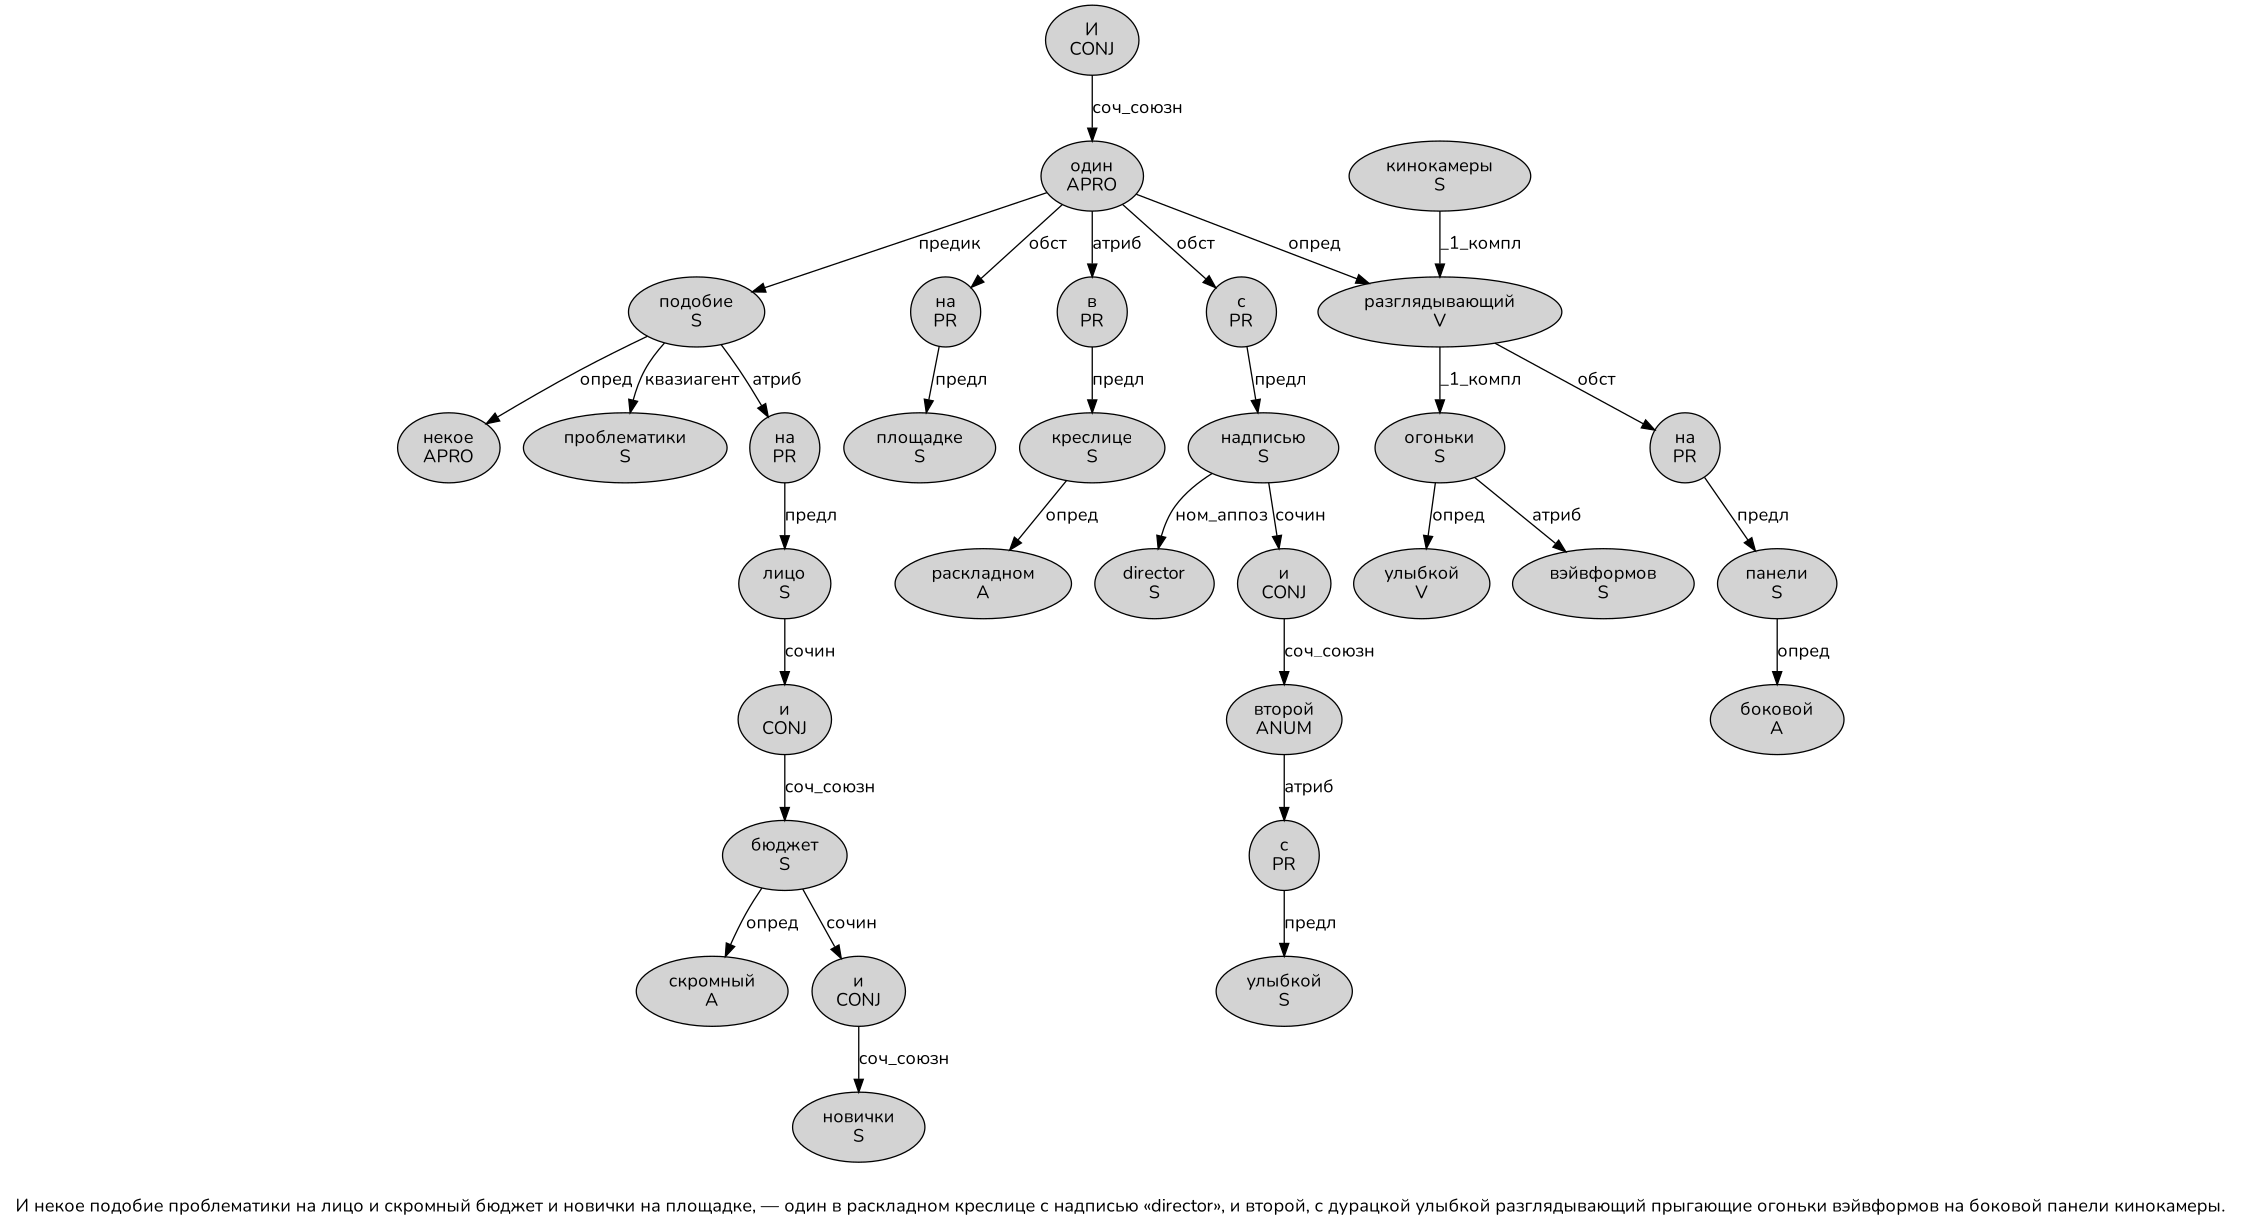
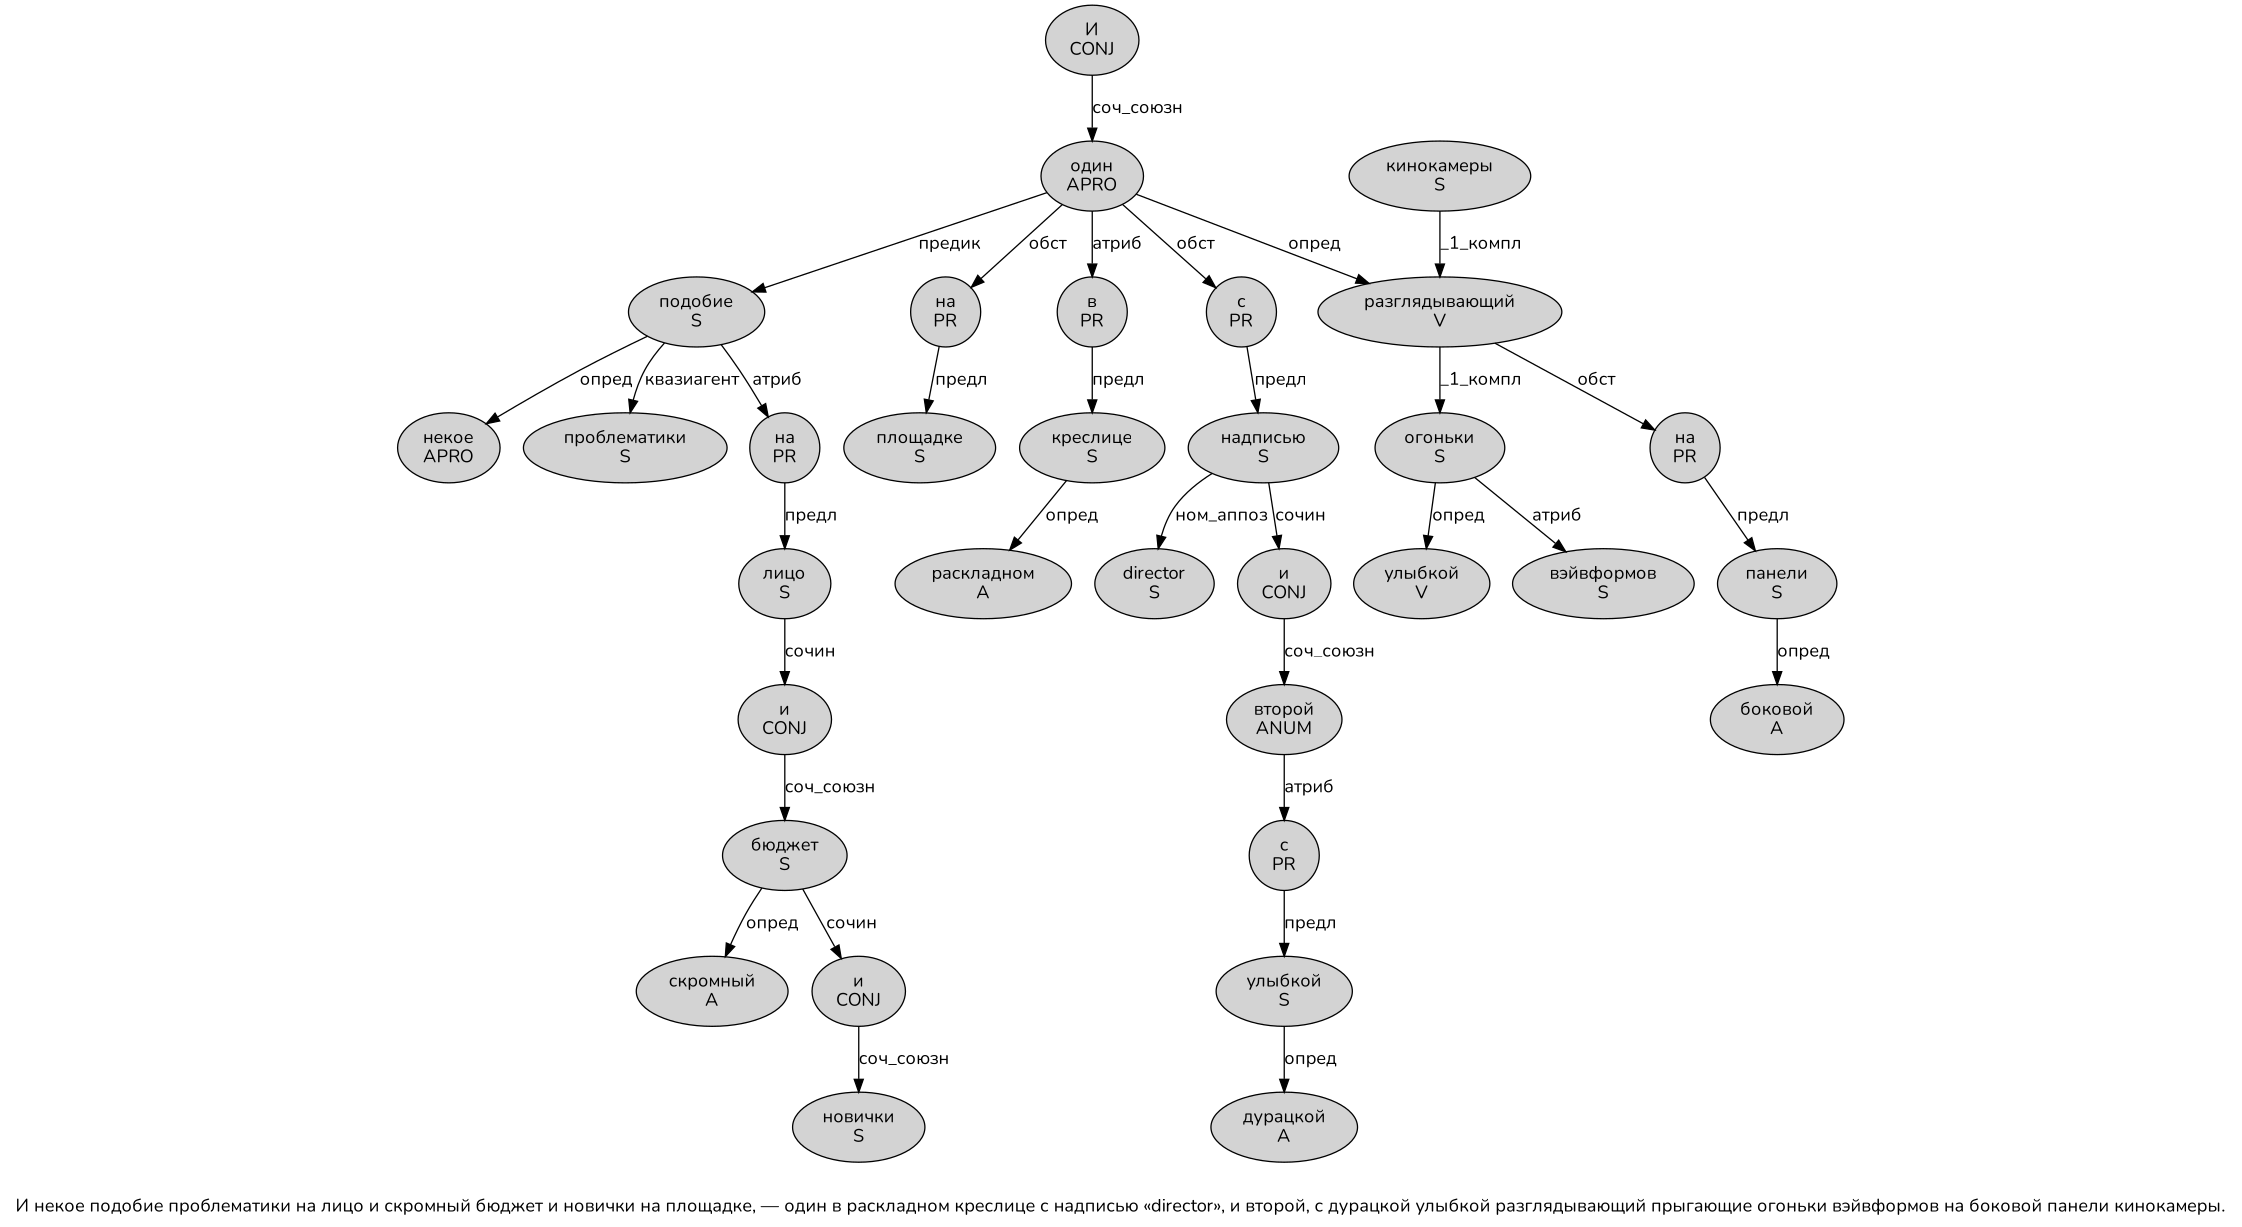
none -> (1284, 1127)
